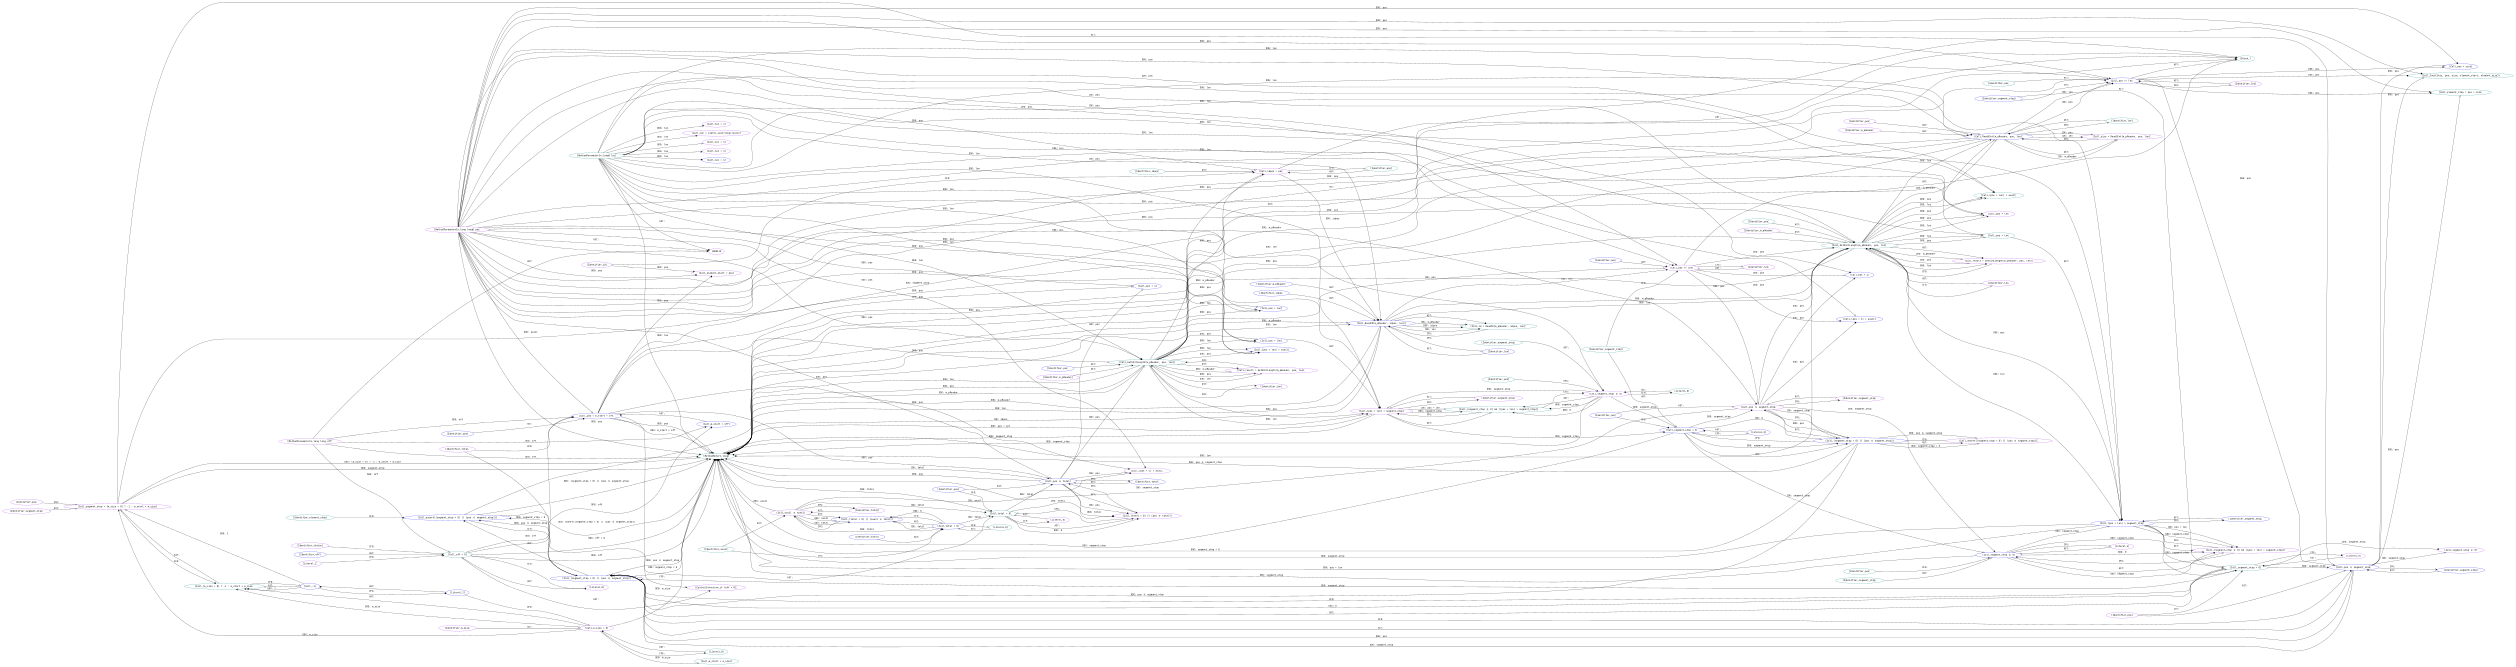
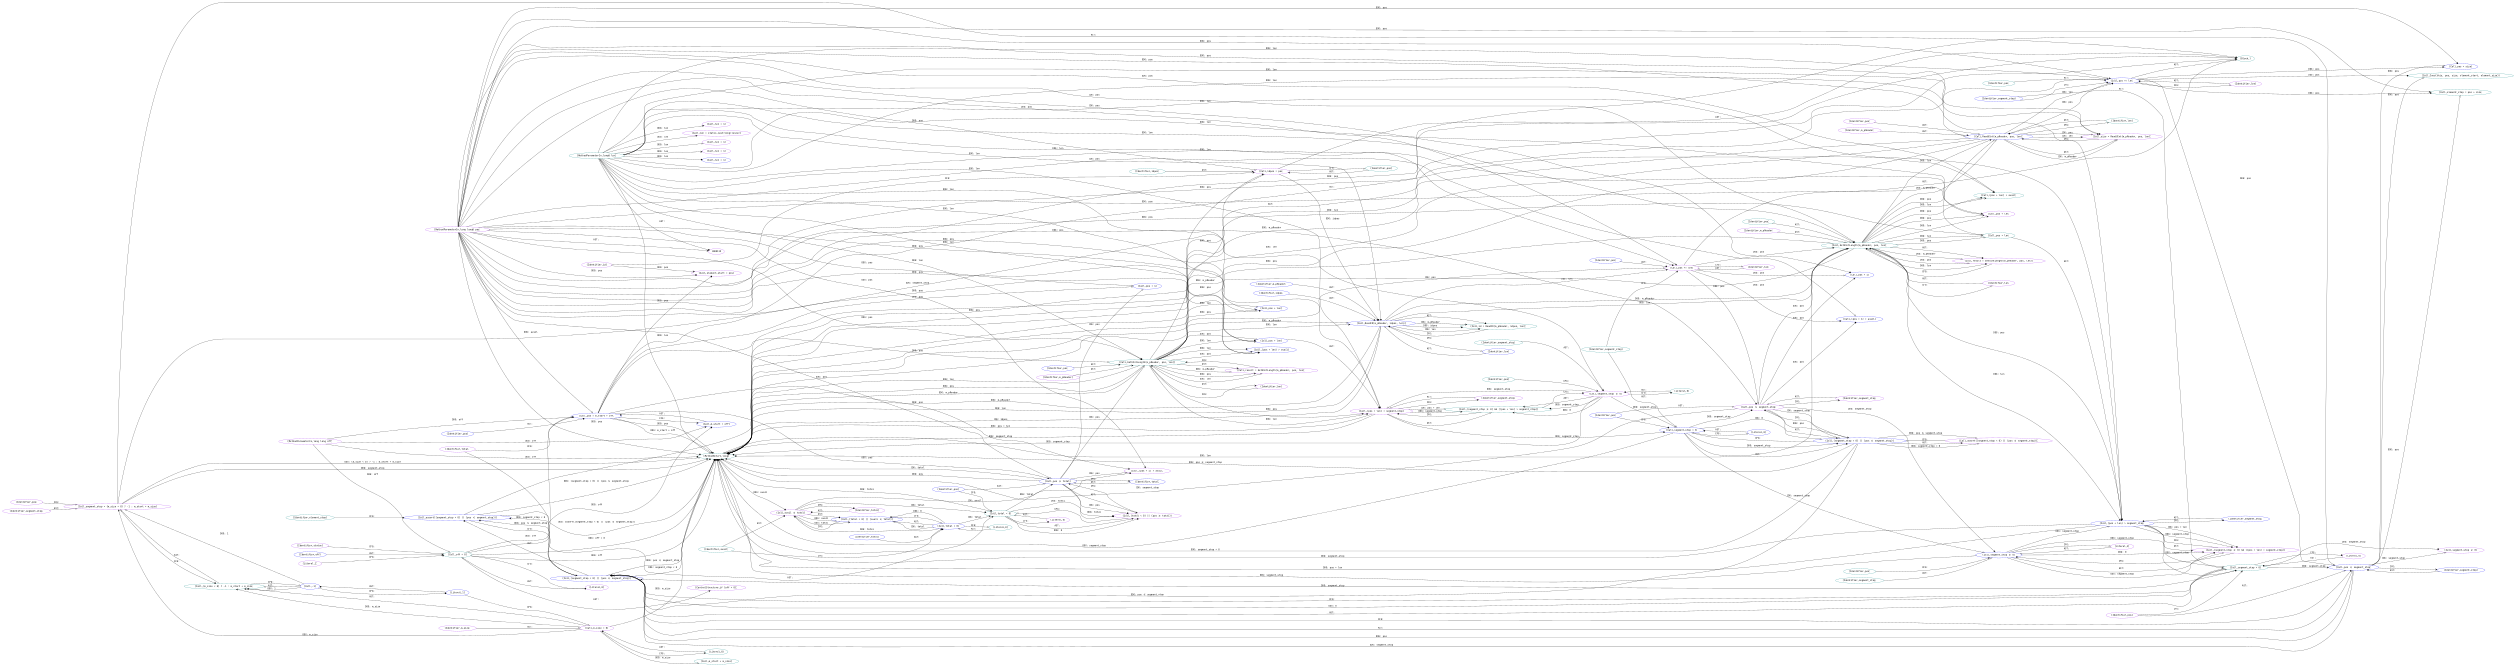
(1363, 22) -> (1231, 58)
(1273, 92) -> (1355, 71)
(477, 297) -> none
(742, 492) -> (748, 489)
(644, 511) -> (658, 420)
